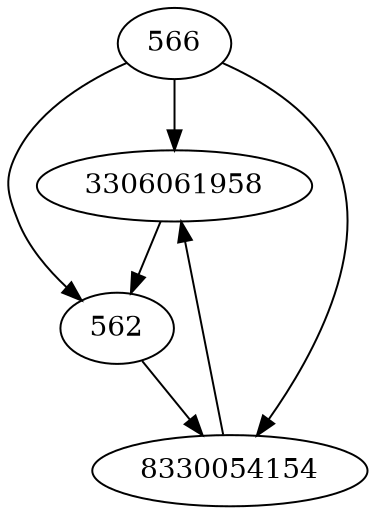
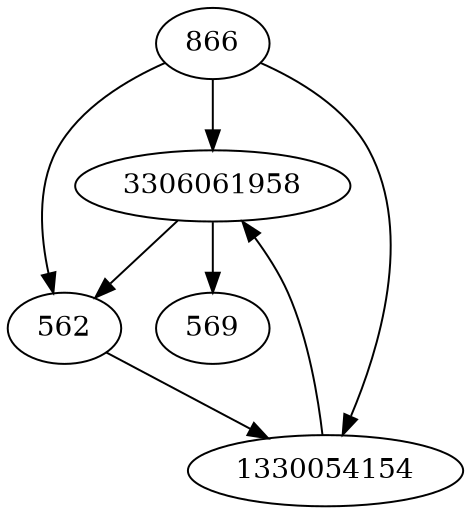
(175, 44) -> (213, 44)
none -> (213, 328)
(230, 471) -> (326, 471)
